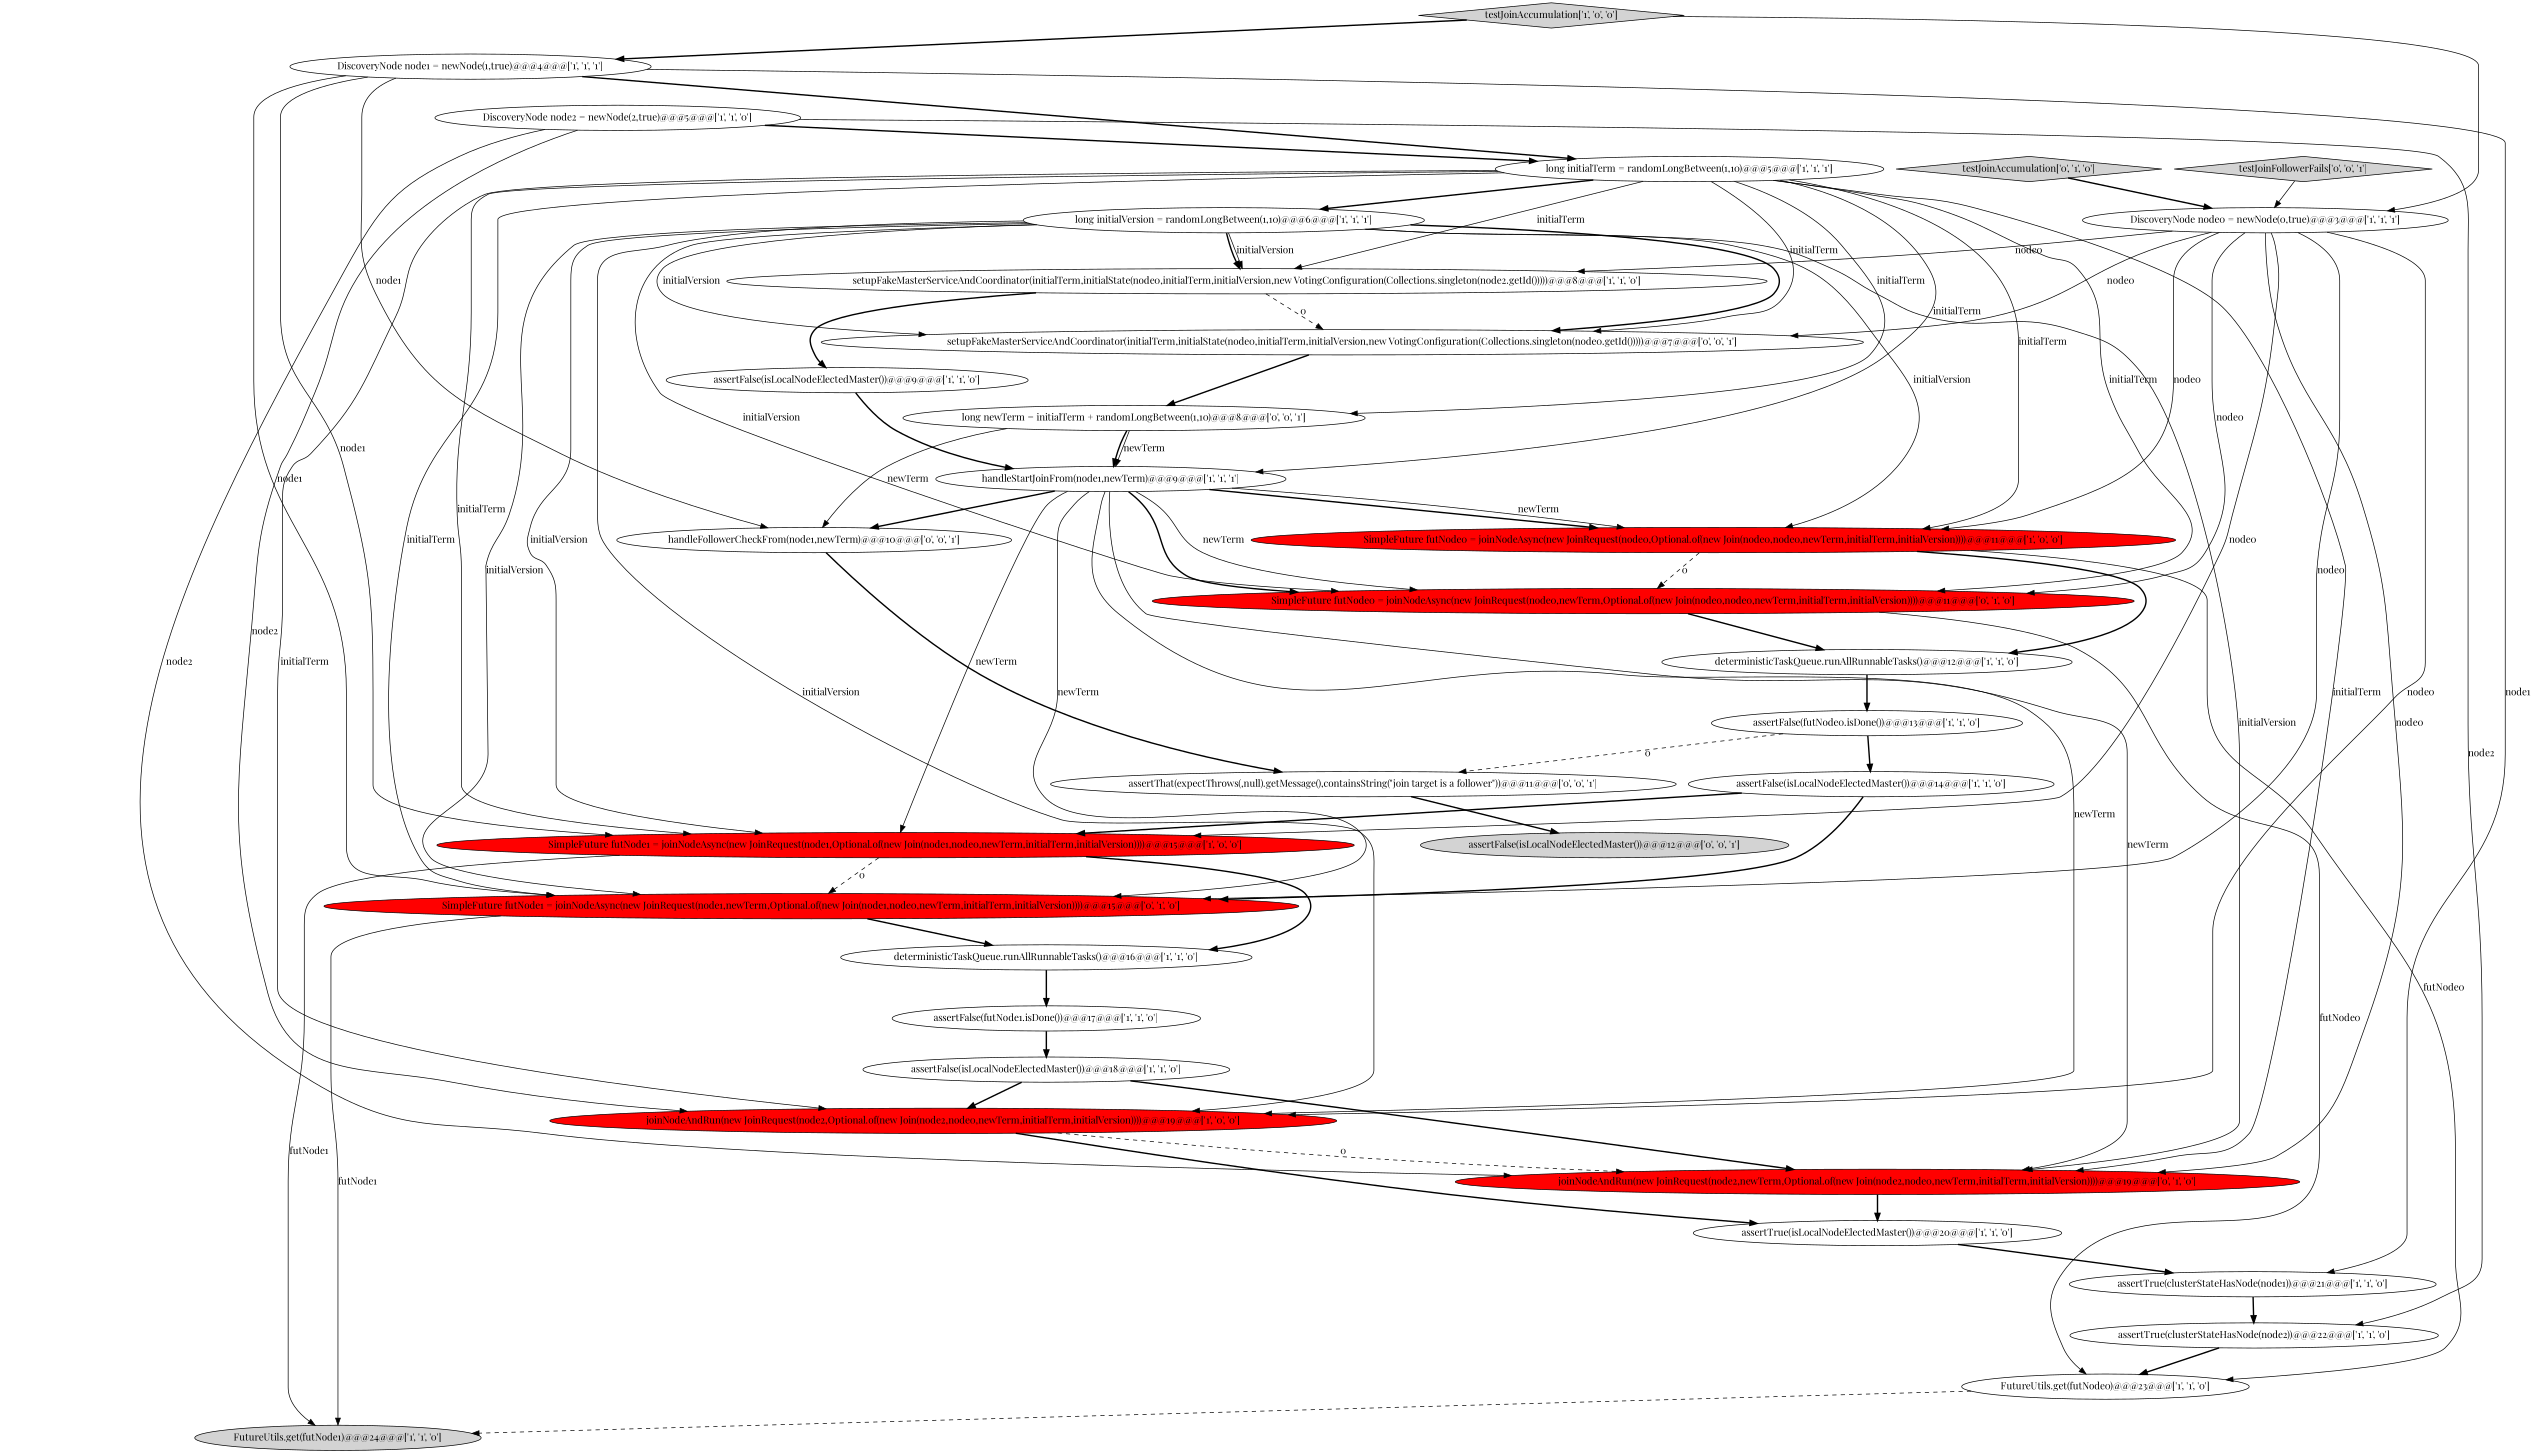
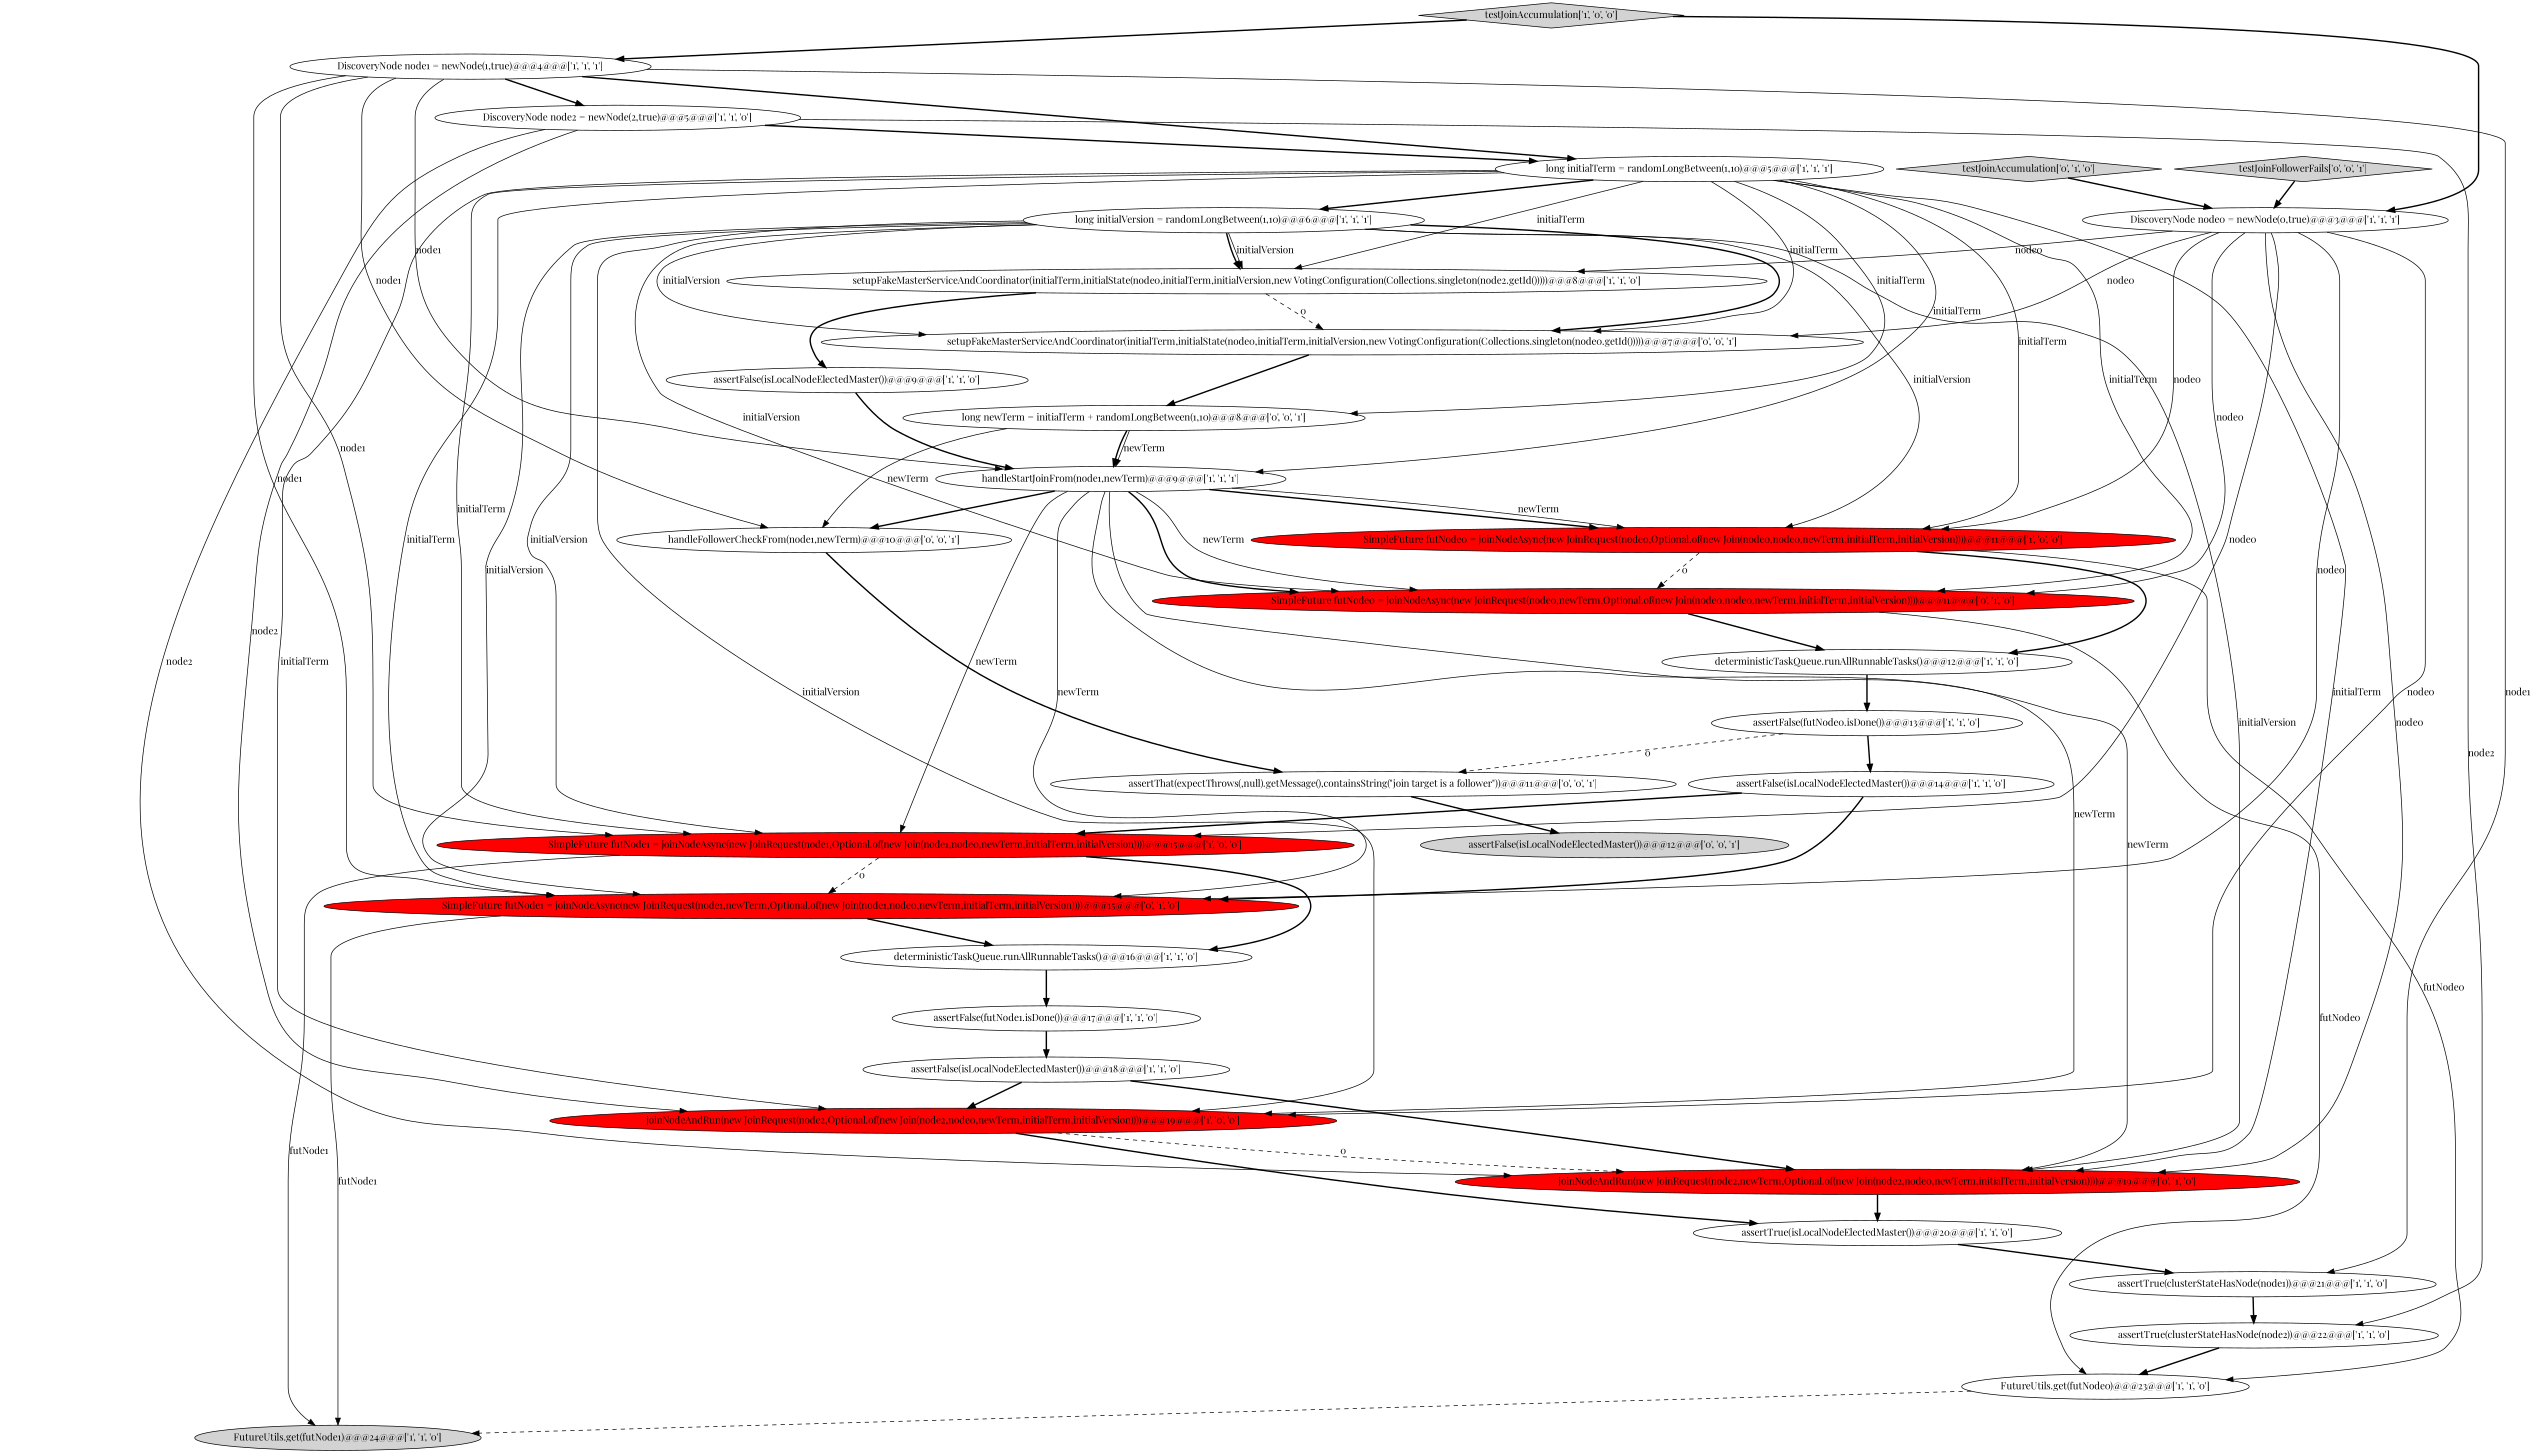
(2179, 27) -> (2179, 27)
none -> (541, 91)
(2287, 192) -> (2287, 192)
none -> (550, 410)
